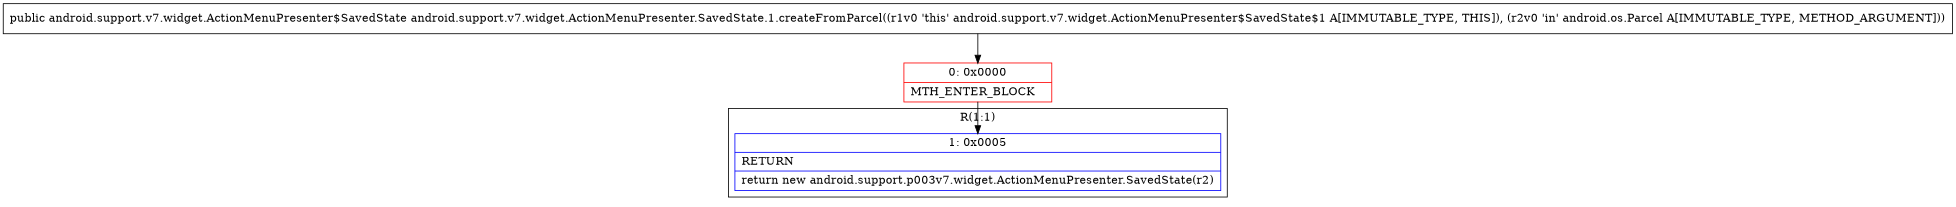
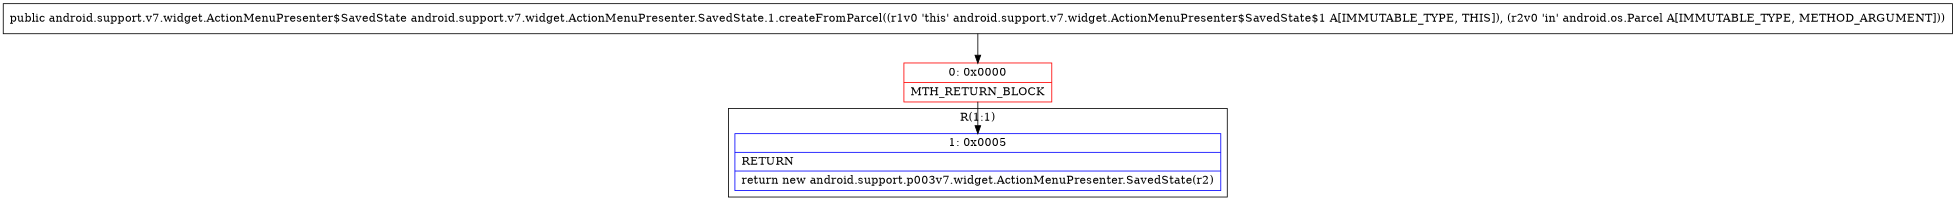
(973, 92) -> (978, 92)
